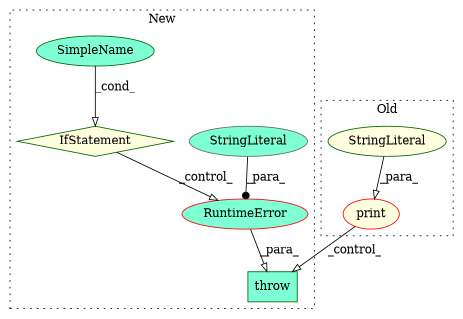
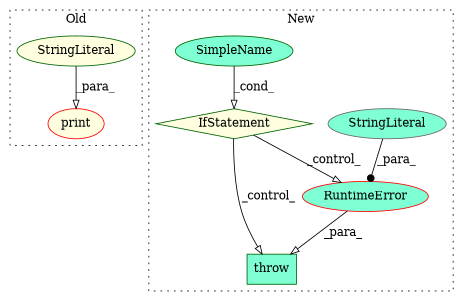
(327, 247) -> (238, 195)
